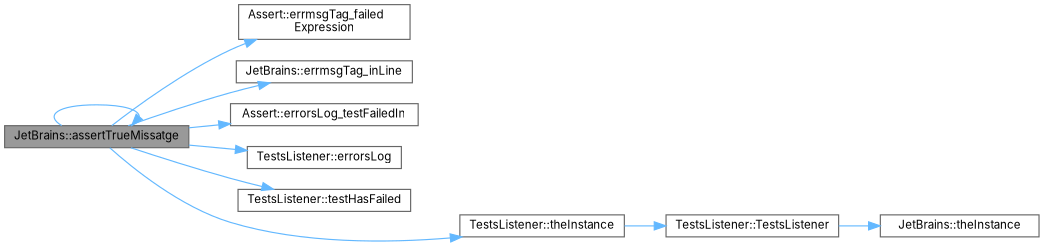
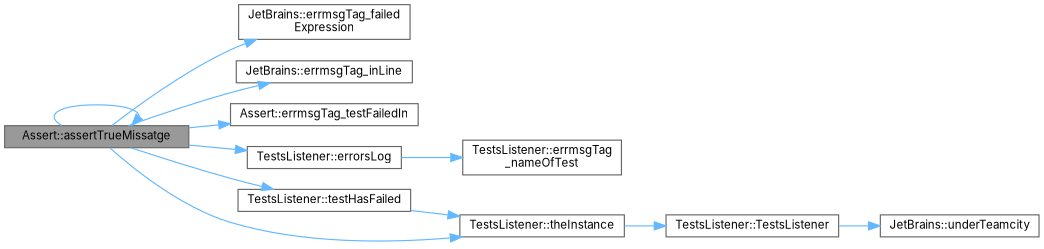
(324, 22) -> (324, 22)
(324, 115) -> (324, 115)
(97, 137) -> (97, 137)
none -> (542, 158)
none -> (429, 213)
(960, 226) -> (960, 226)
